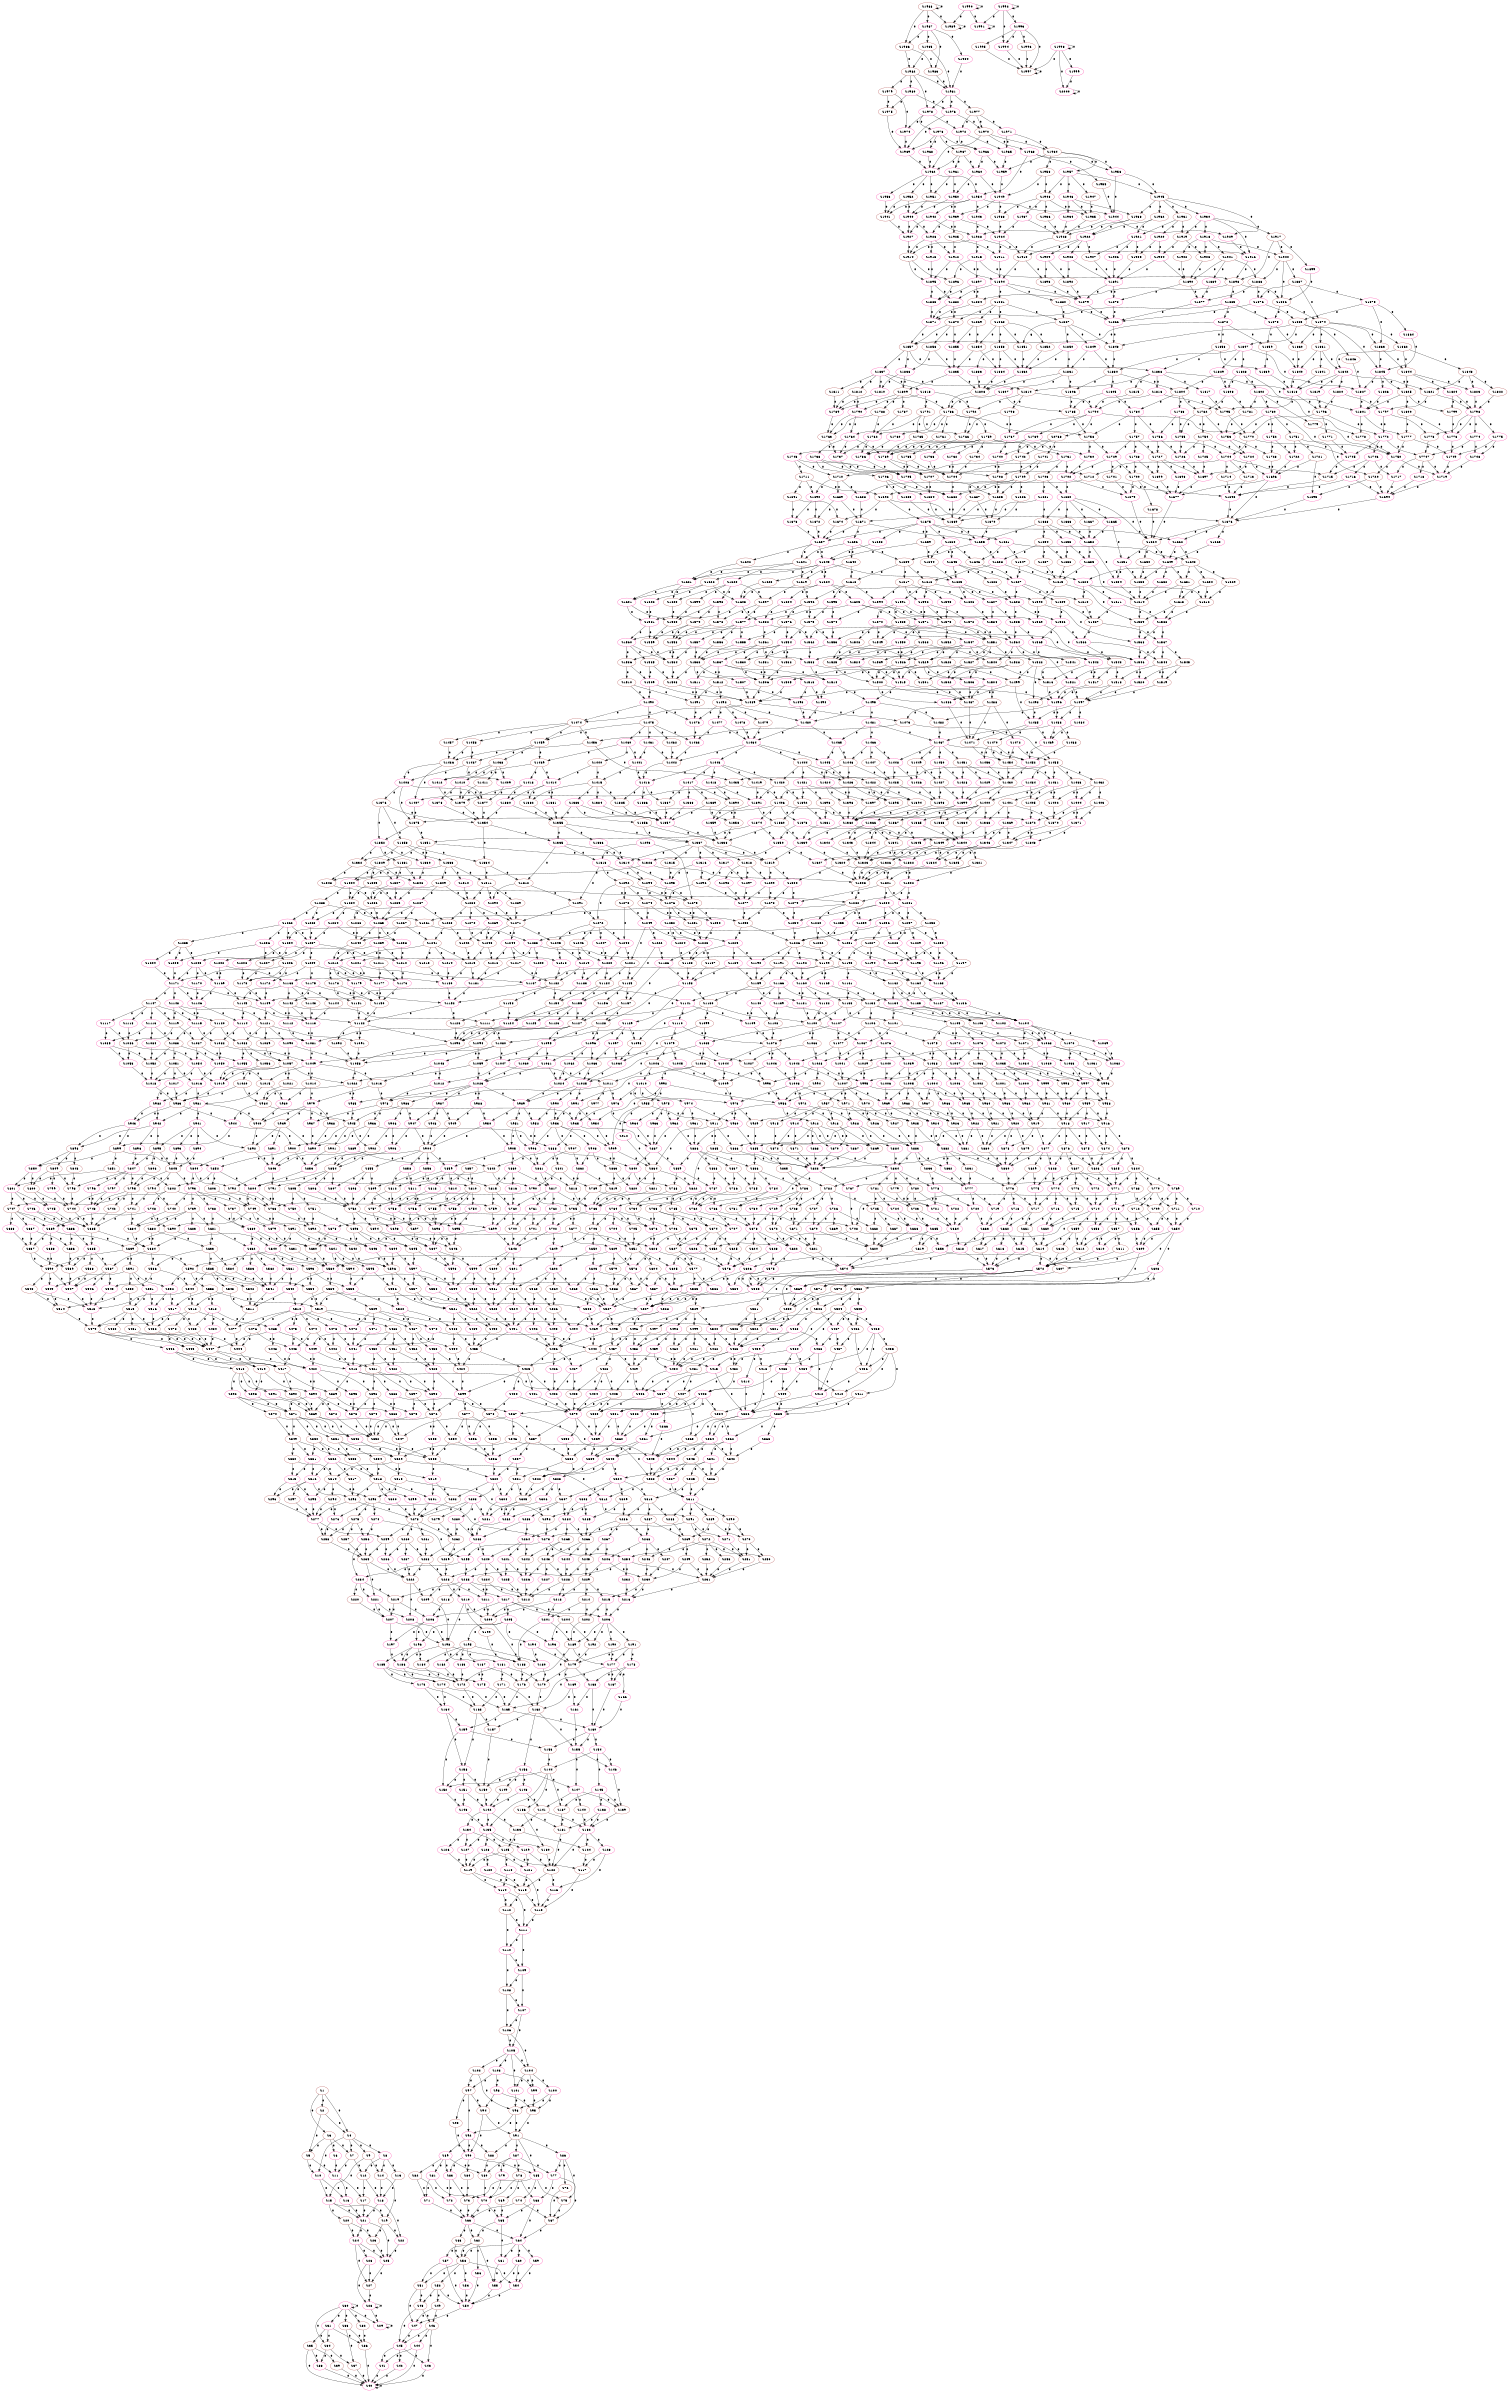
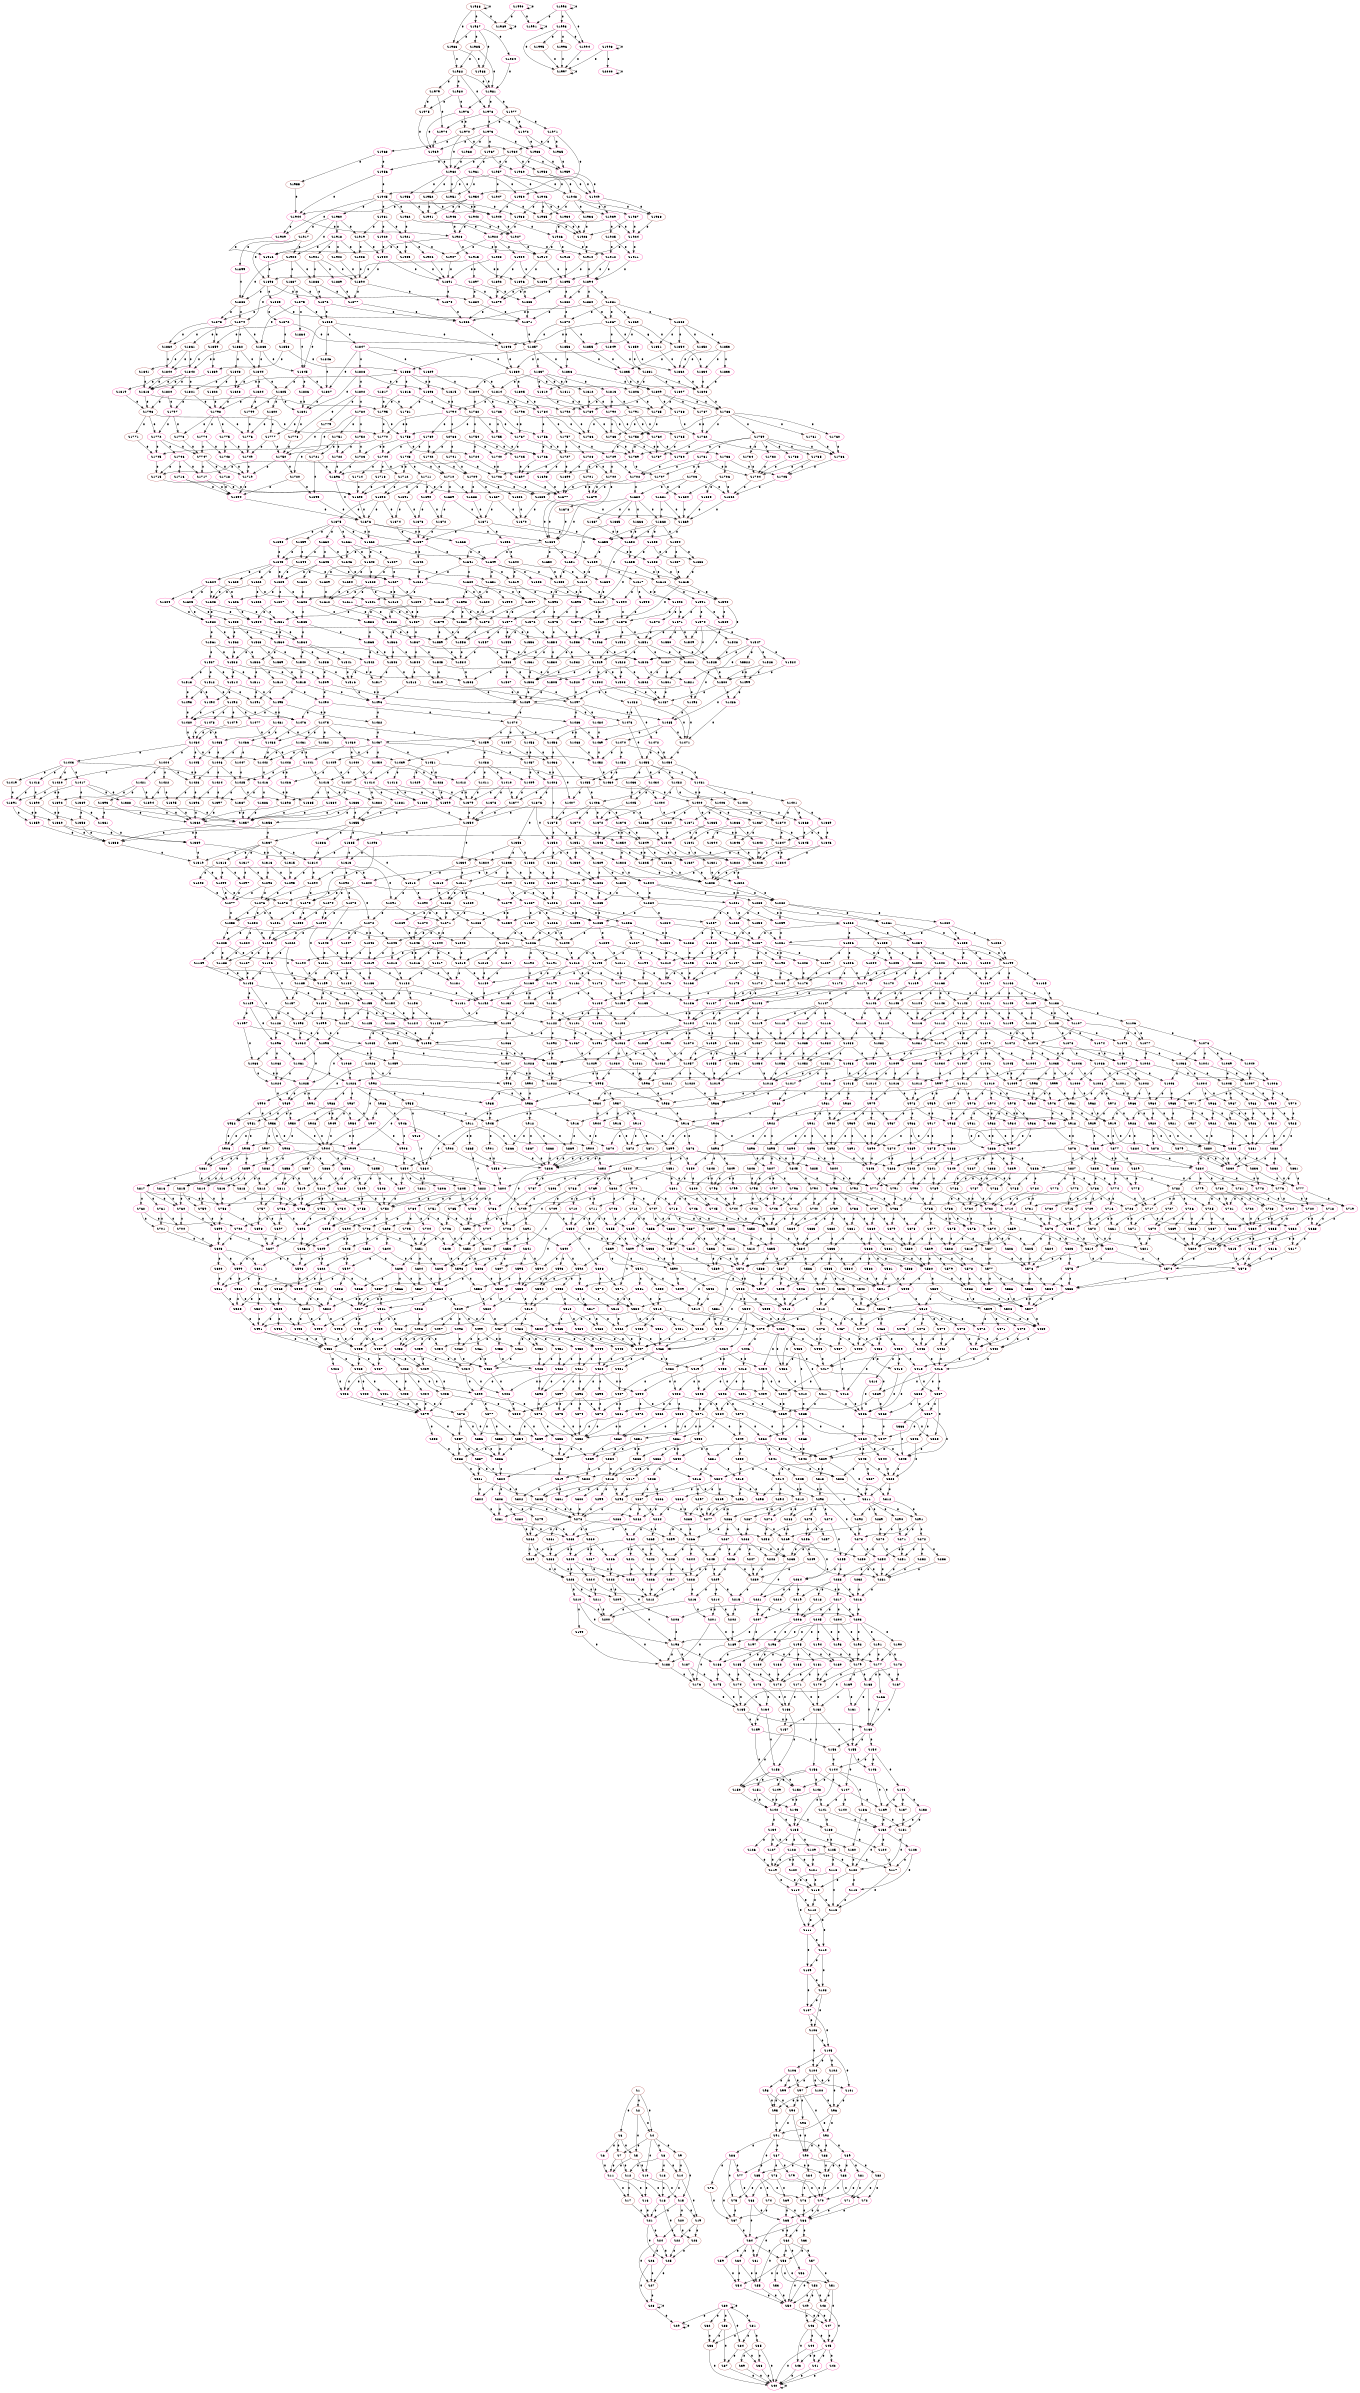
(1074, 72) -> none
(1011, 181) -> (554, 180)
(867, 473) -> none
(1038, 662) -> (745, 662)
none -> (255, 671)
none -> (757, 983)
(478, 1028) -> none
(255, 1033) -> none
(298, 1093) -> none
none -> (315, 1155)
